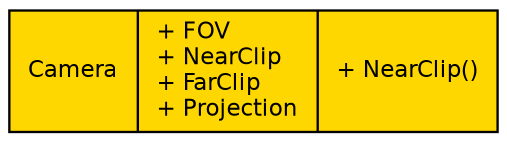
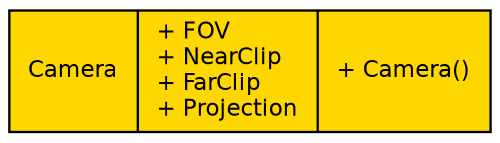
(408, 70) -> (404, 70)
